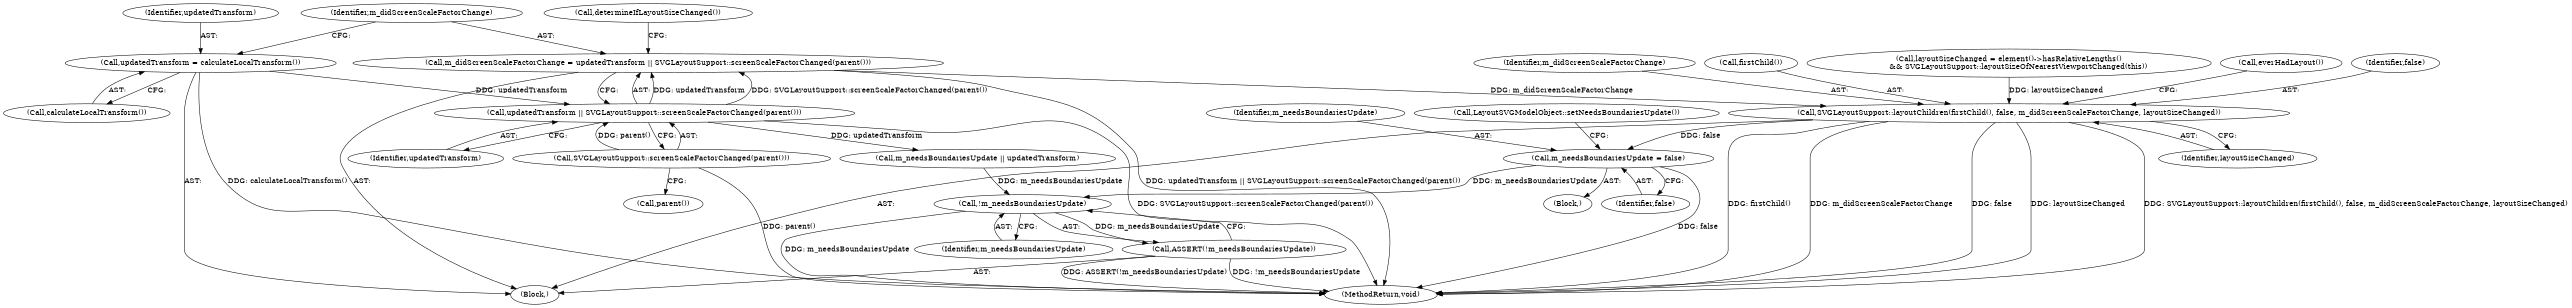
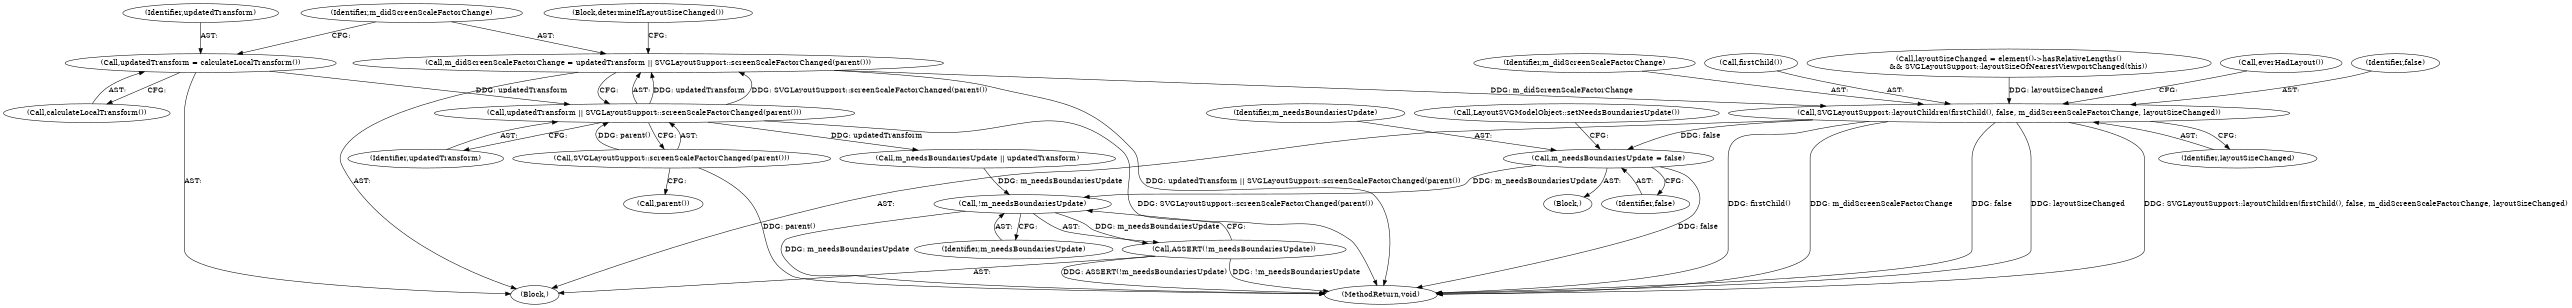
(648, 13) -> (648, 13)
(708, 269) -> none
